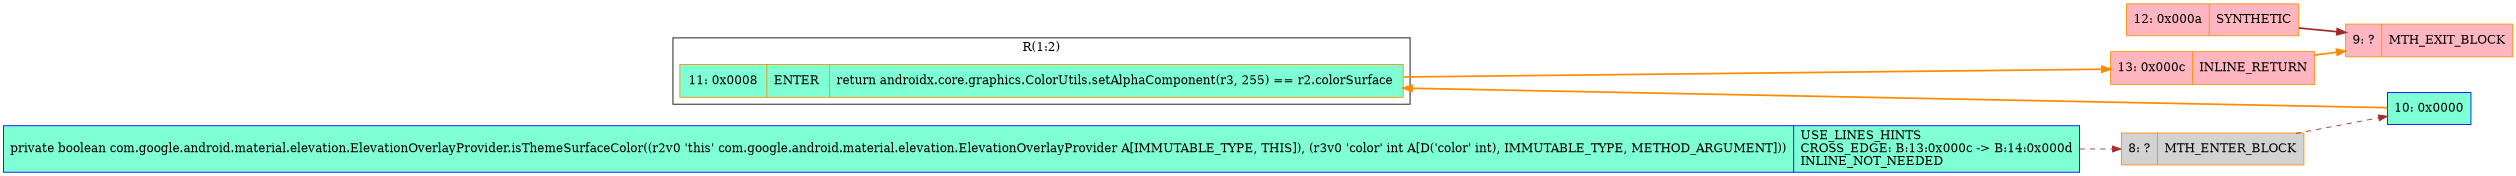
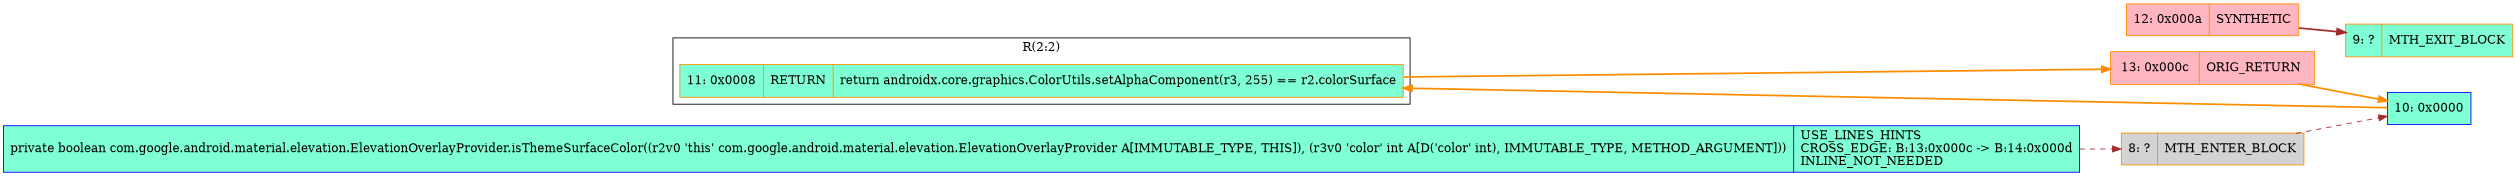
(2429, 40) -> (2429, 40)
(1042, 48) -> (1042, 48)
(2326, 54) -> (2338, 92)
(2254, 68) -> (2254, 68)
(797, 81) -> (798, 81)
